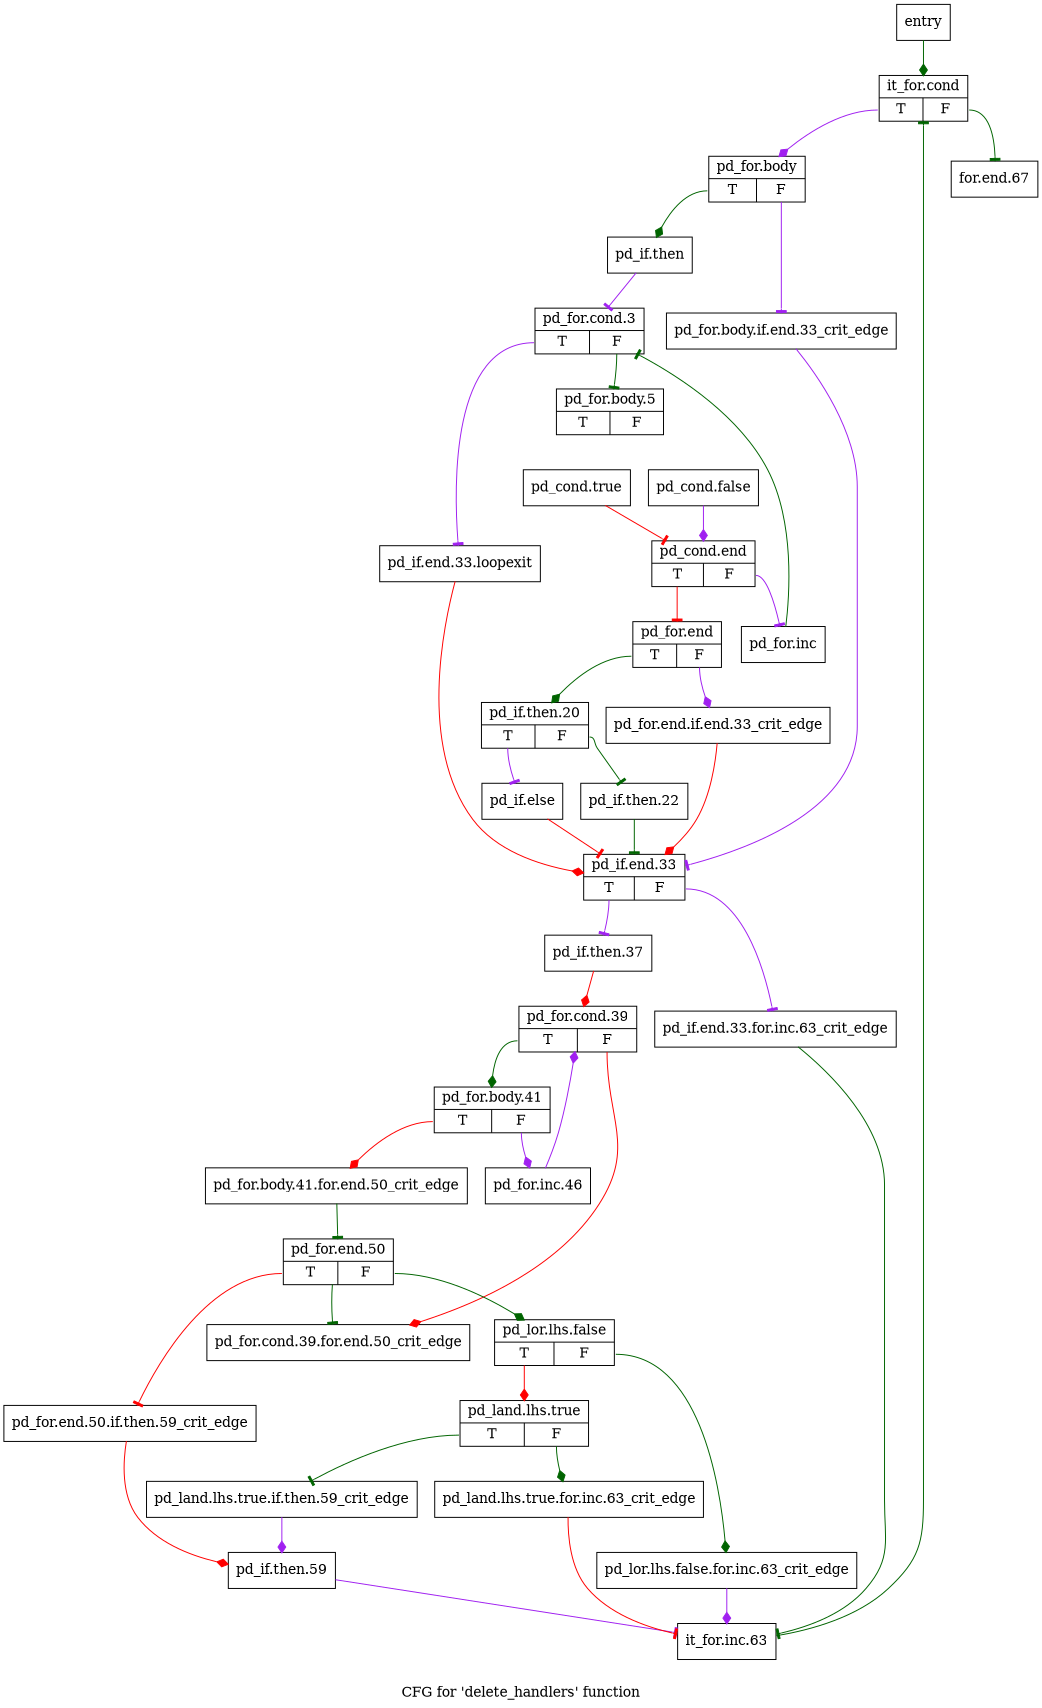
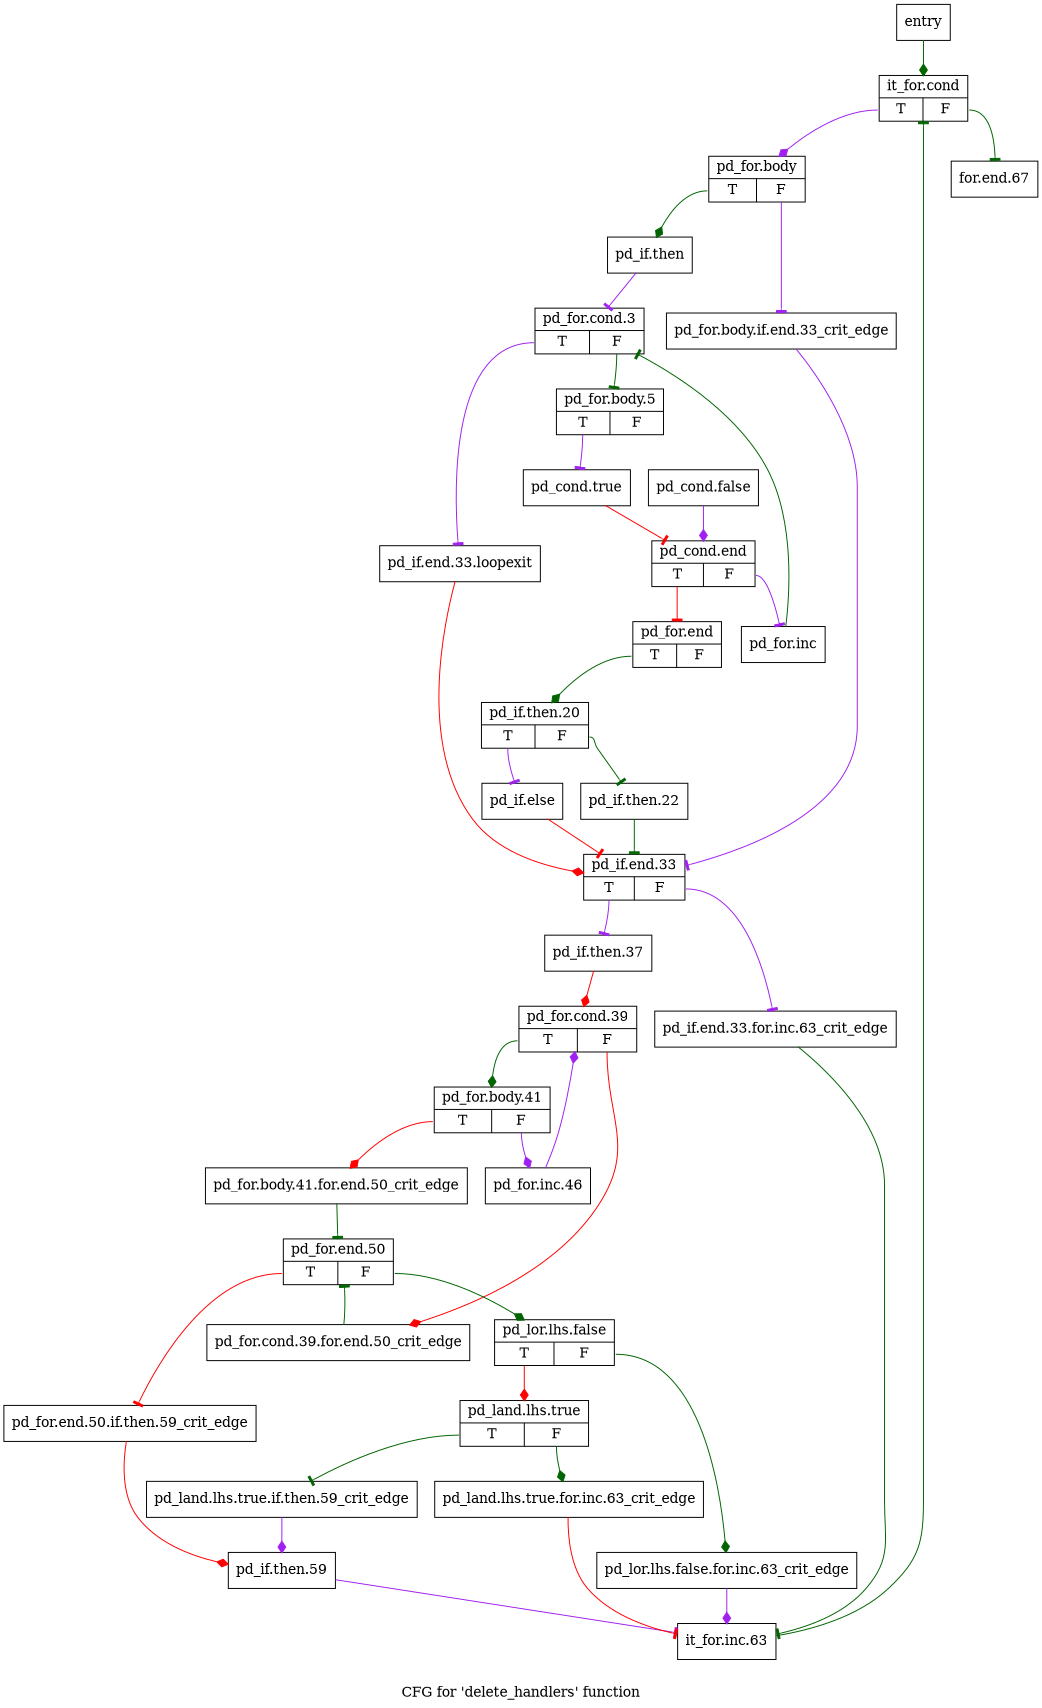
none -> (582, 450)
(718, 725) -> none
(332, 1302) -> (345, 1307)
